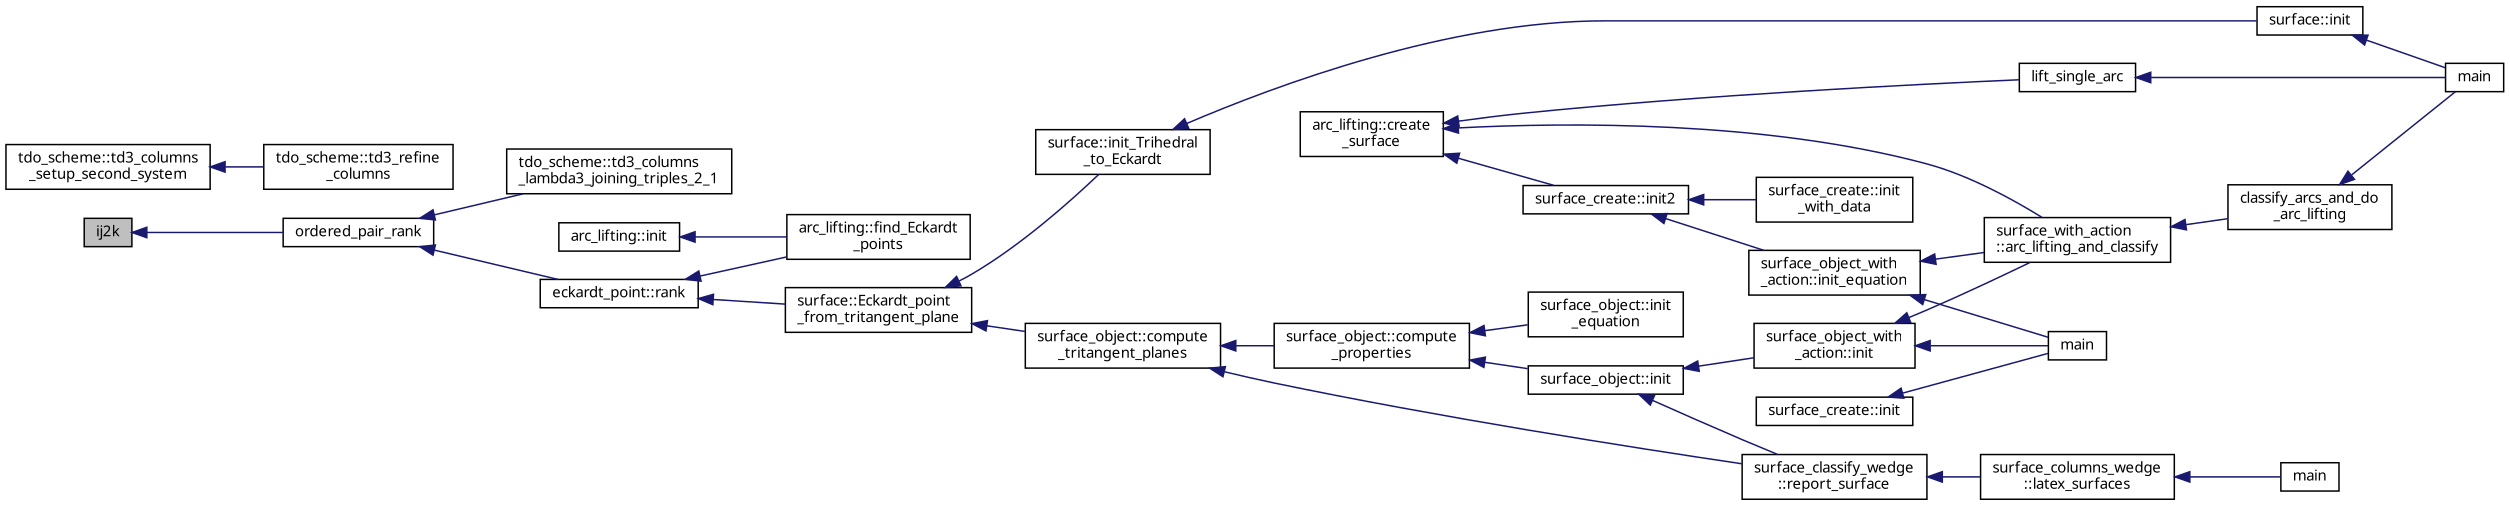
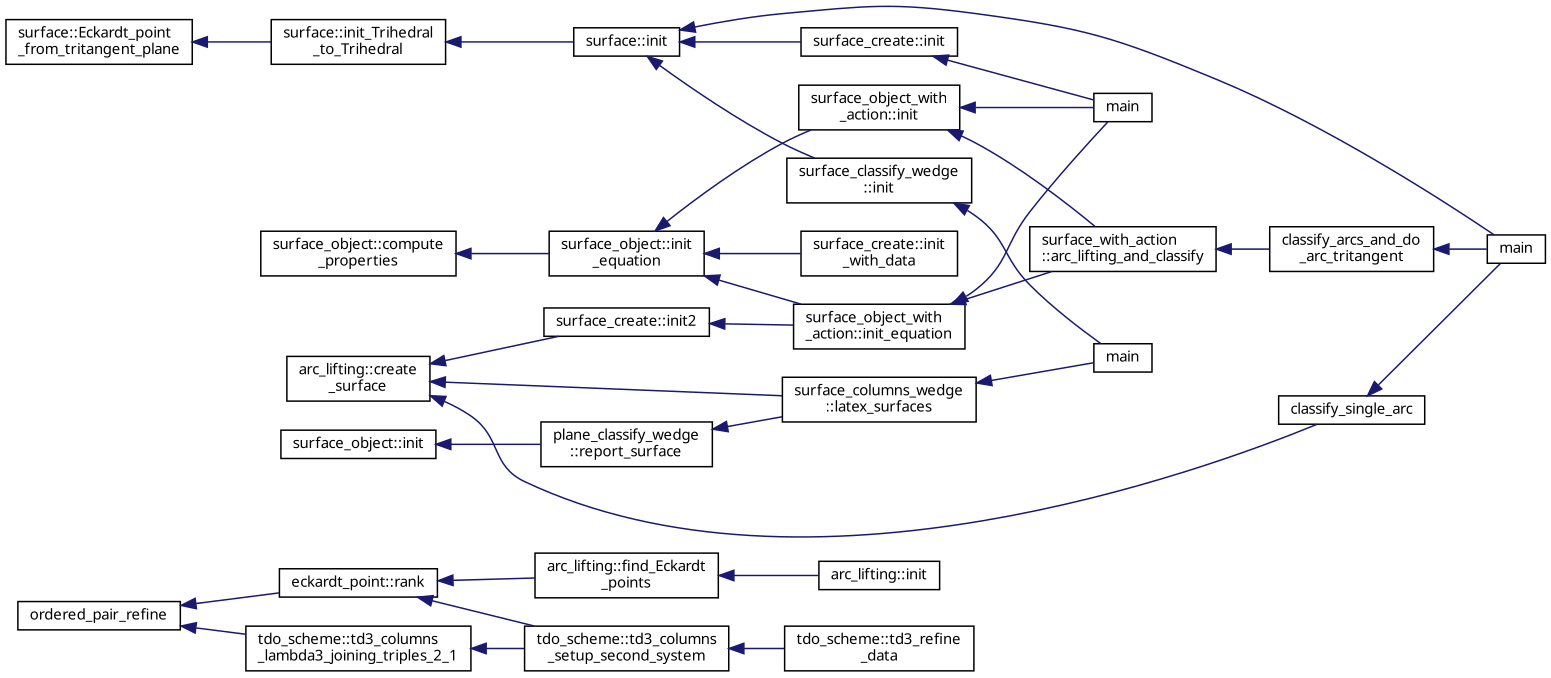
none -> (748, 42)
(2077, 77) -> (1352, 410)
(1758, 134) -> (614, 389)
(1123, 152) -> (358, 42)
(358, 167) -> (879, 648)
none -> (879, 181)
(1730, 200) -> (760, 254)
(2310, 207) -> (1352, 249)
(108, 232) -> none
(358, 232) -> (99, 616)
(741, 237) -> (776, 575)
none -> (760, 292)
(749, 302) -> (483, 613)
(1123, 346) -> none
(1726, 362) -> (736, 171)
(1506, 365) -> none
(1835, 477) -> (627, 444)
none -> (505, 648)
